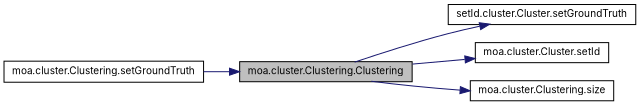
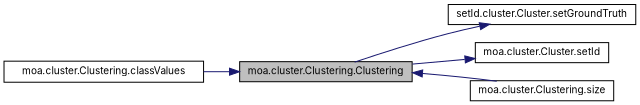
(104, 72) -> (104, 72)
(416, 86) -> (460, 77)
